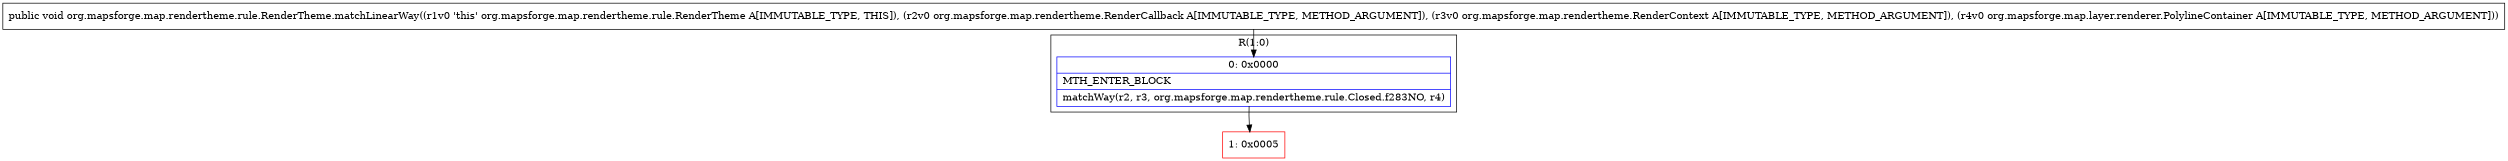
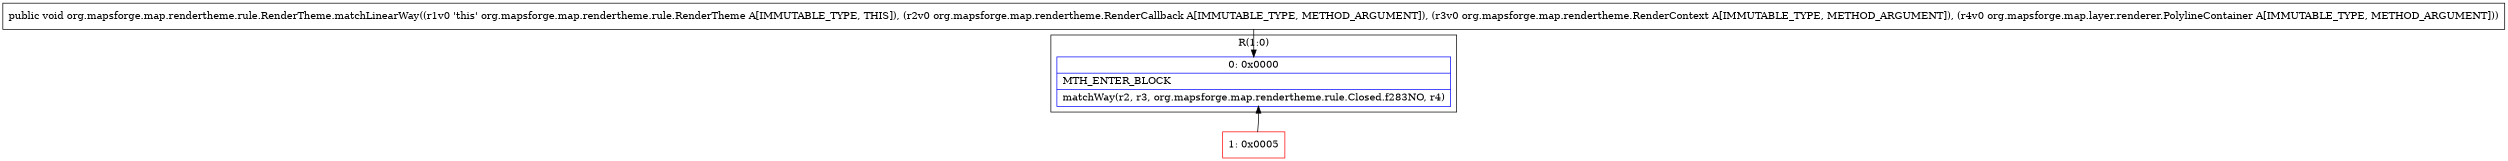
(1249, 116) -> (1258, 123)
